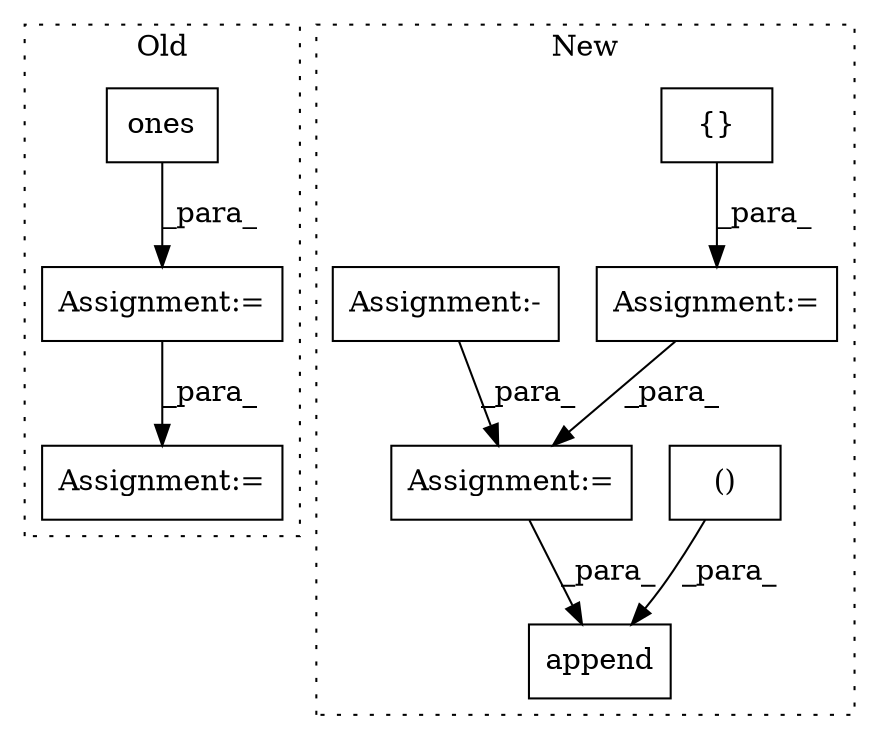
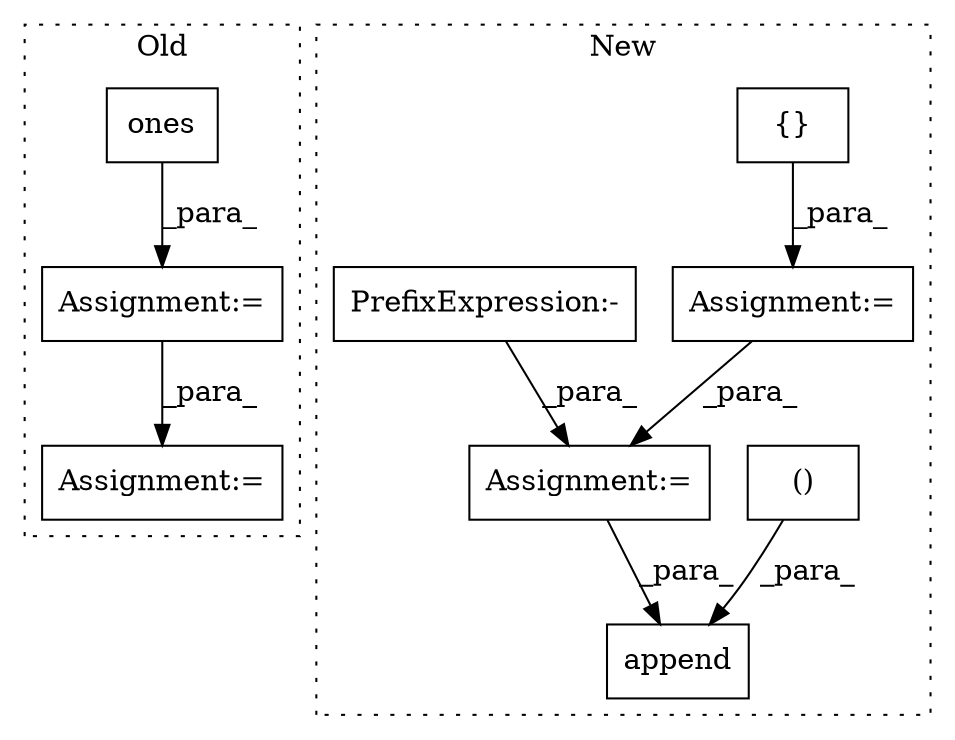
(446, 304) -> (485, 304)
